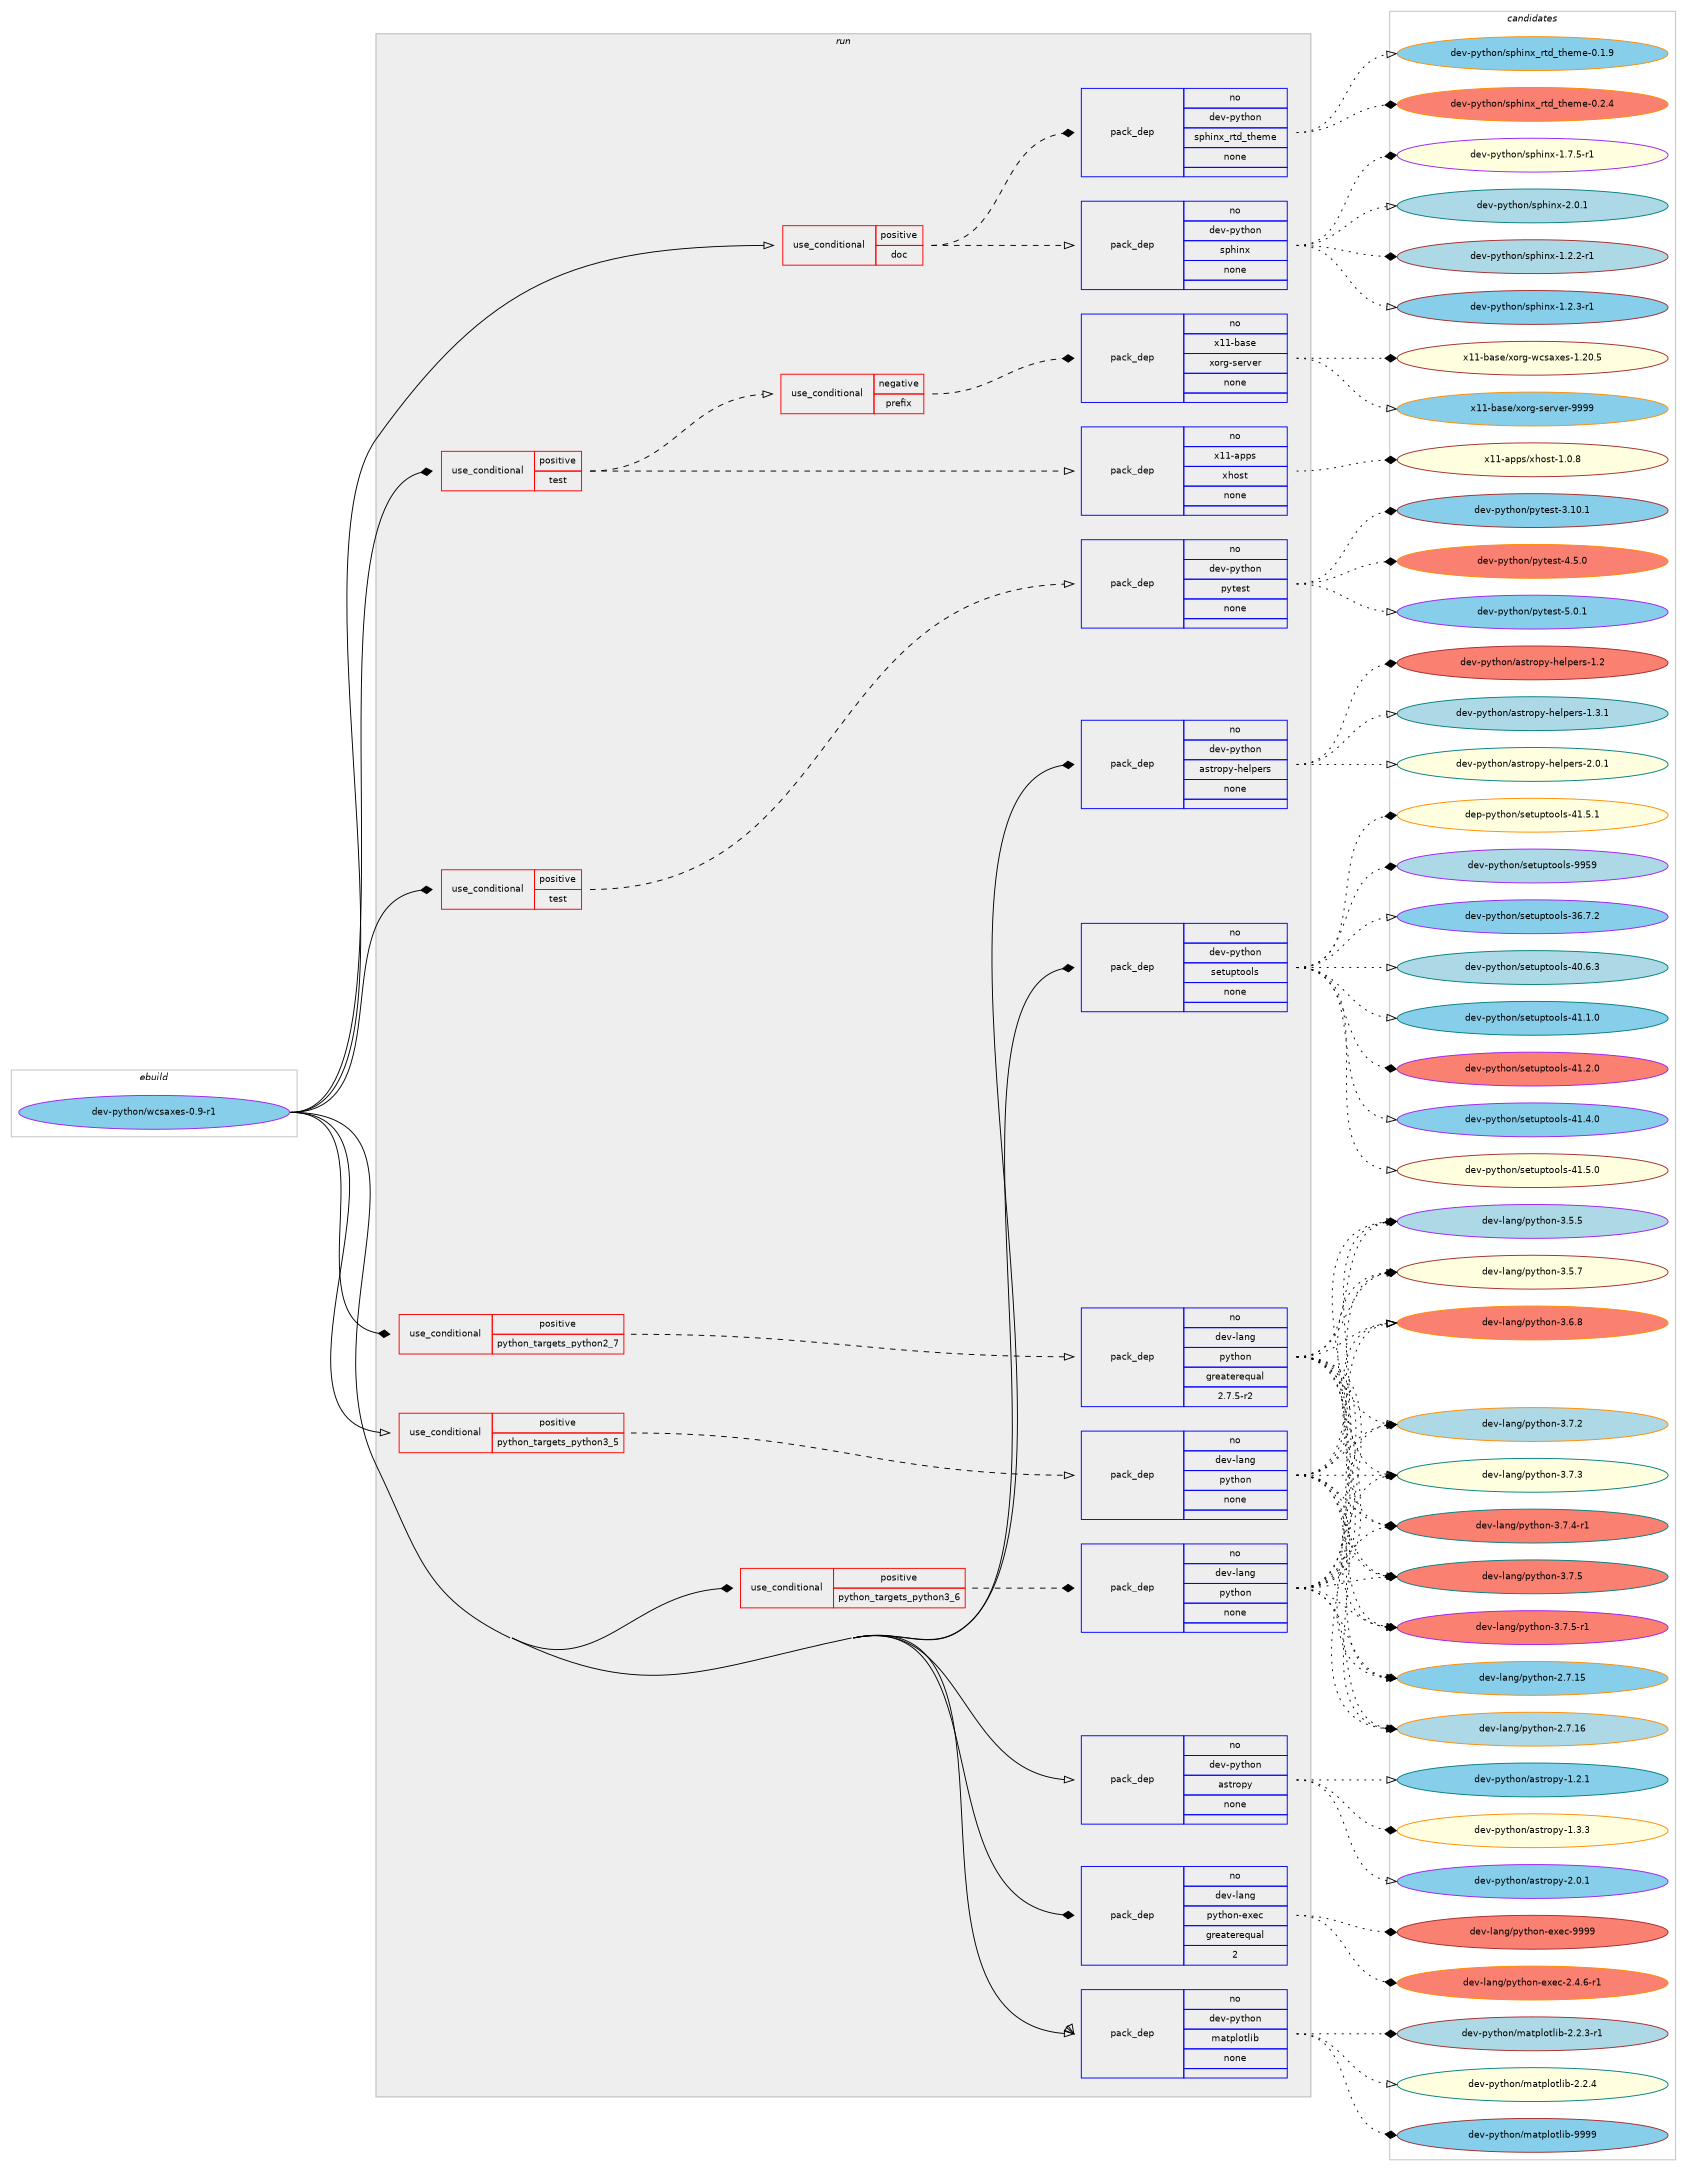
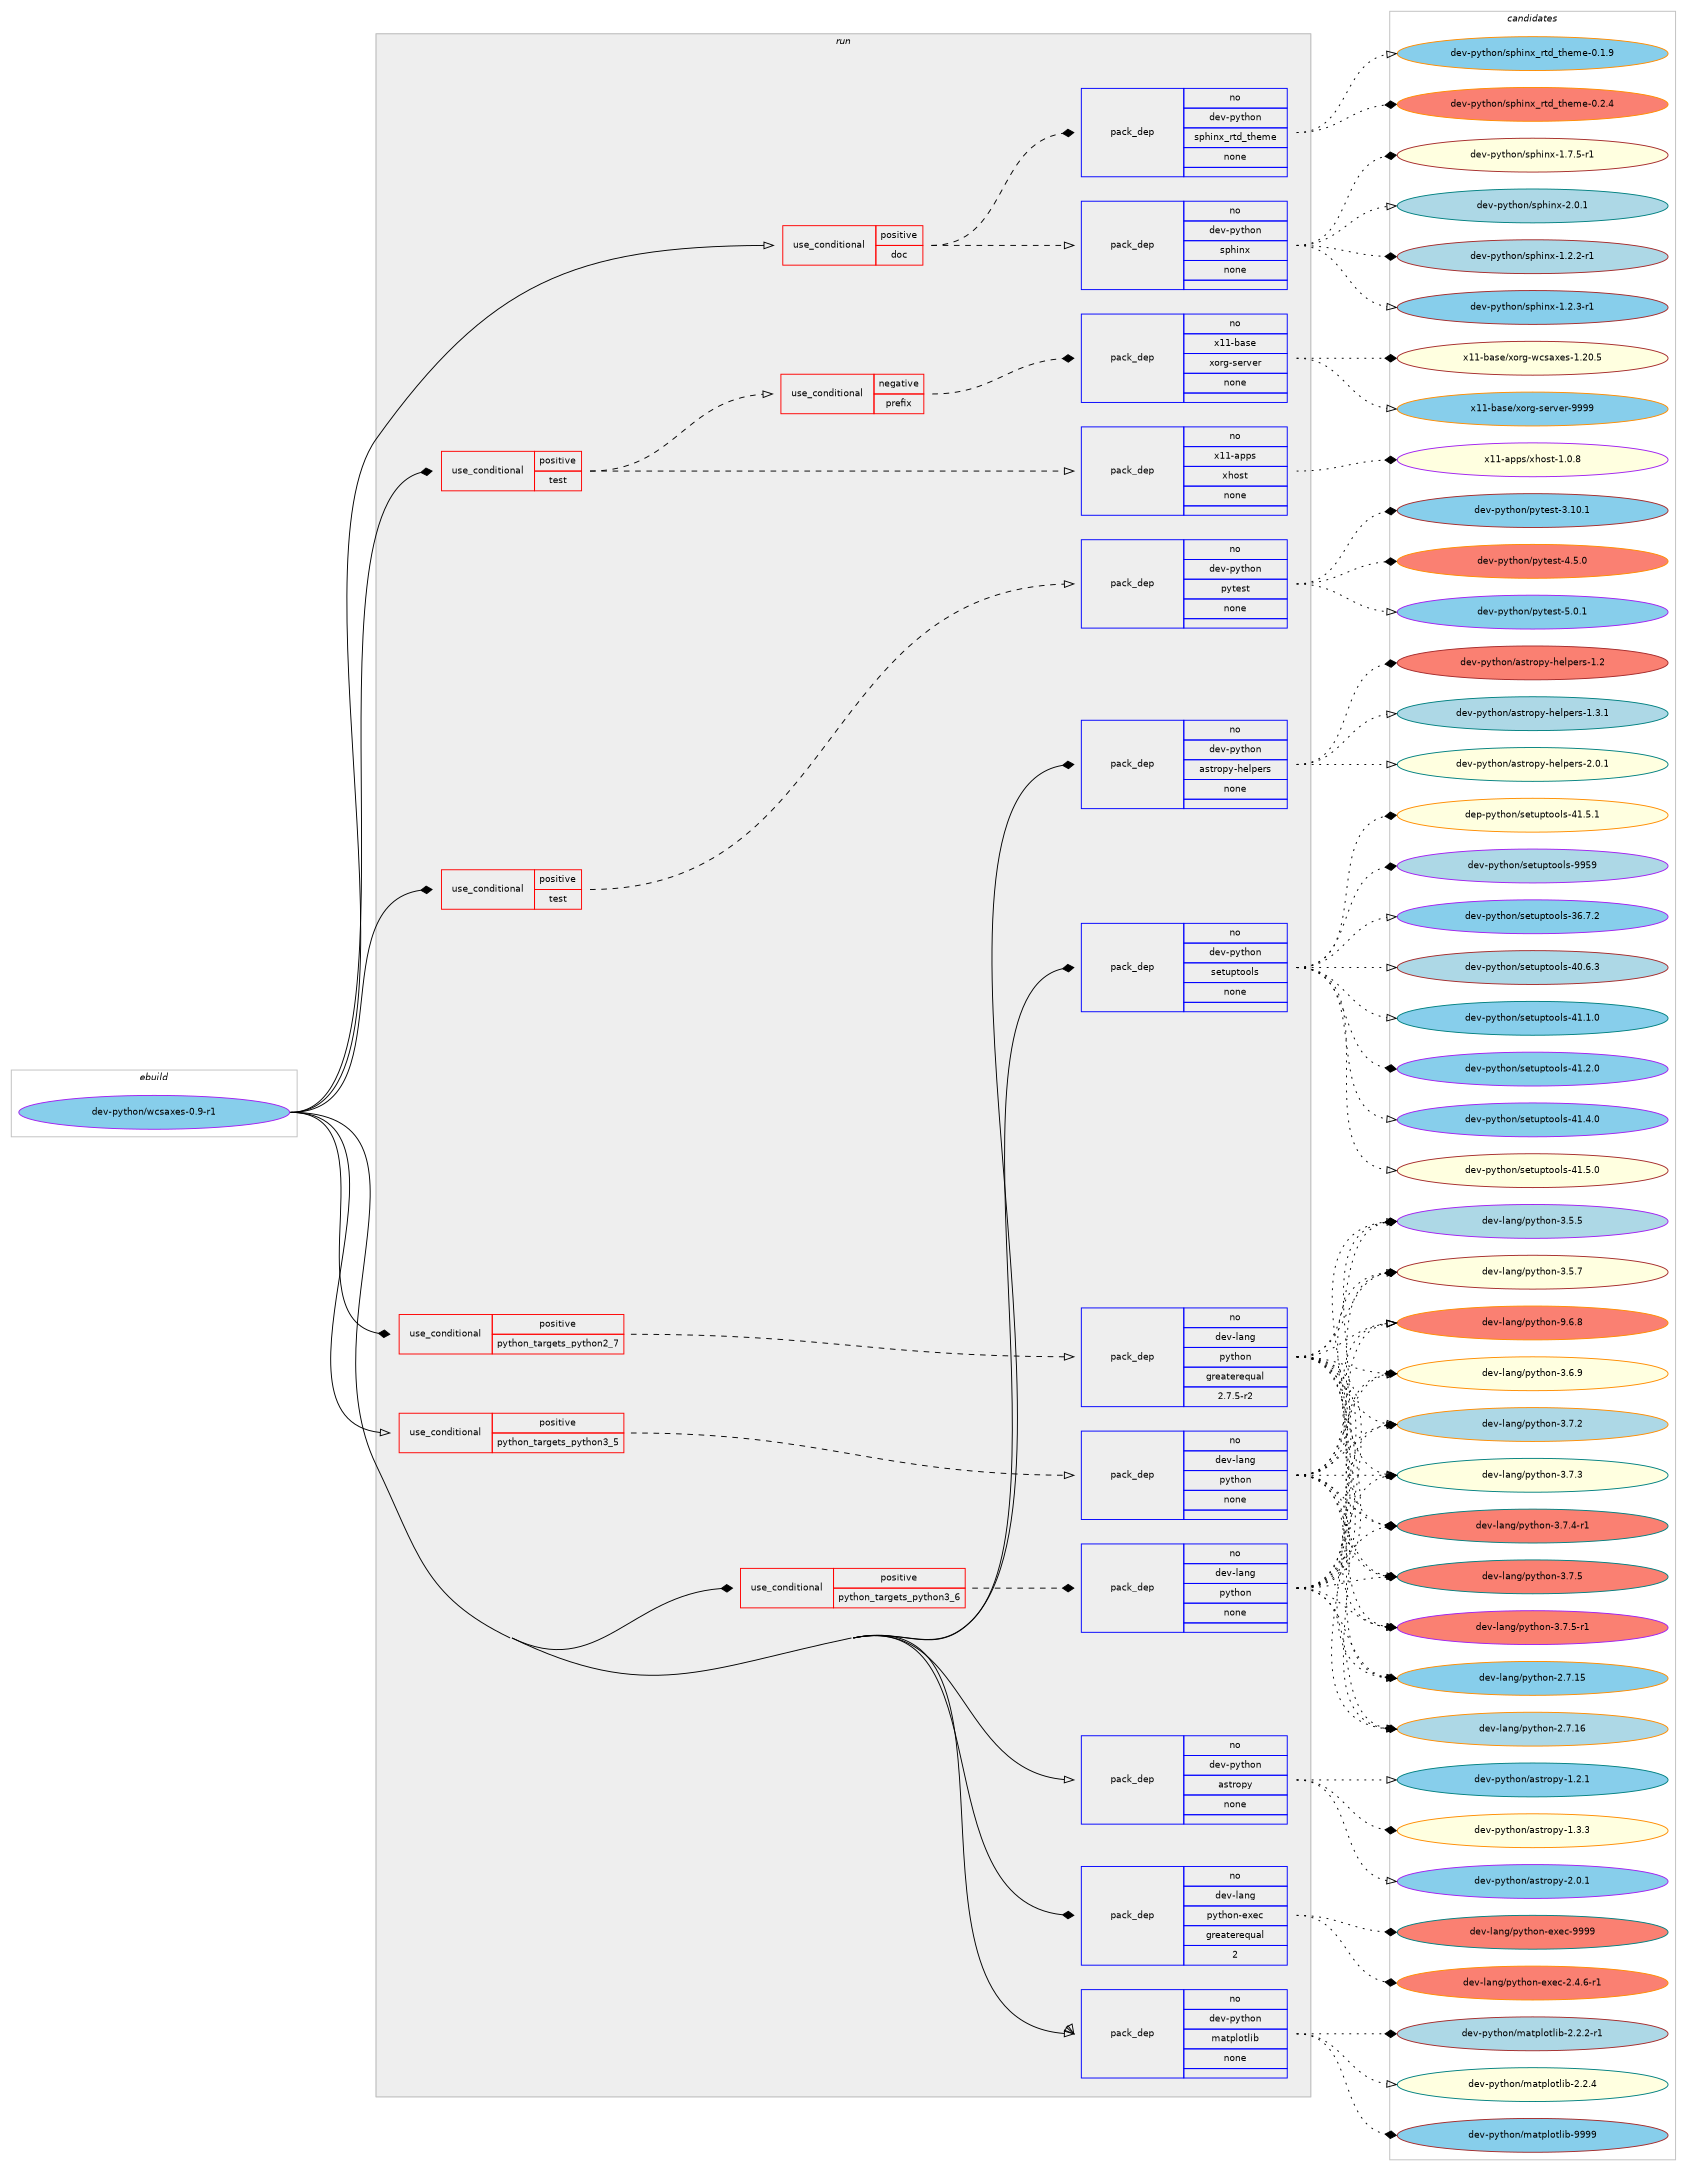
(1533, 155) -> (1533, 155)
(1533, 460) -> (1533, 460)
(1533, 968) -> (1533, 968)
(1533, 1069) -> (1533, 1069)
(1533, 1323) -> (1533, 1323)
none -> (1533, 1374)
(1533, 1932) -> (1533, 1932)
(1533, 2034) -> (1533, 2034)
